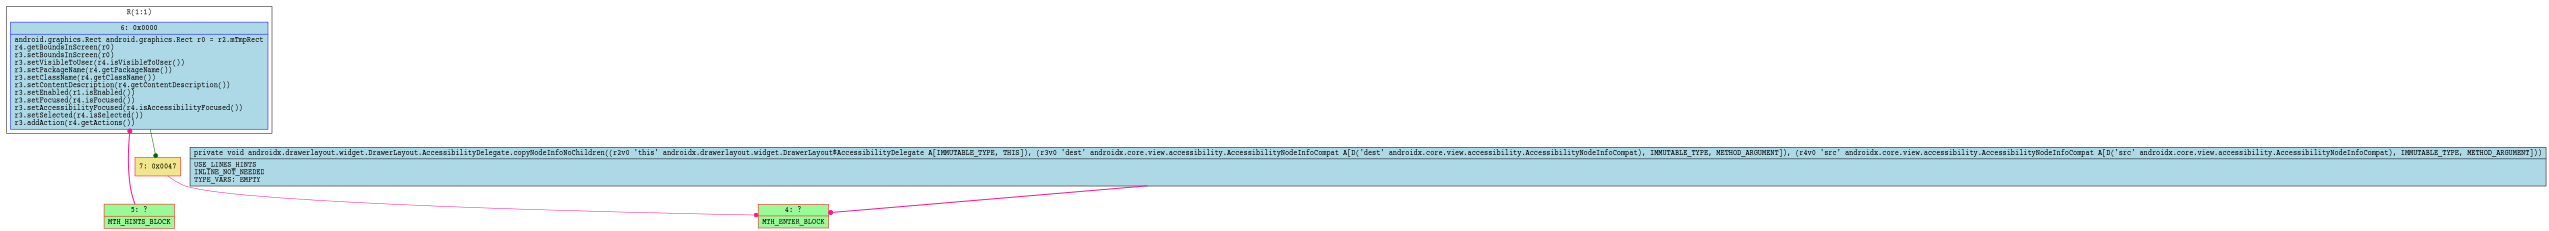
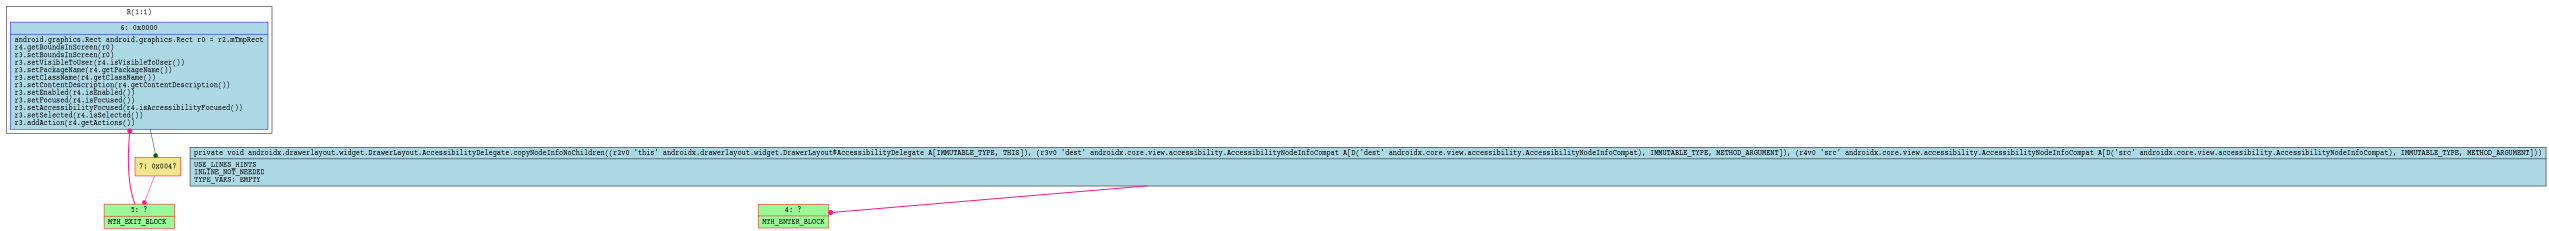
(75, 93) -> (75, 93)
(459, 207) -> (150, 188)
(139, 222) -> (137, 222)
